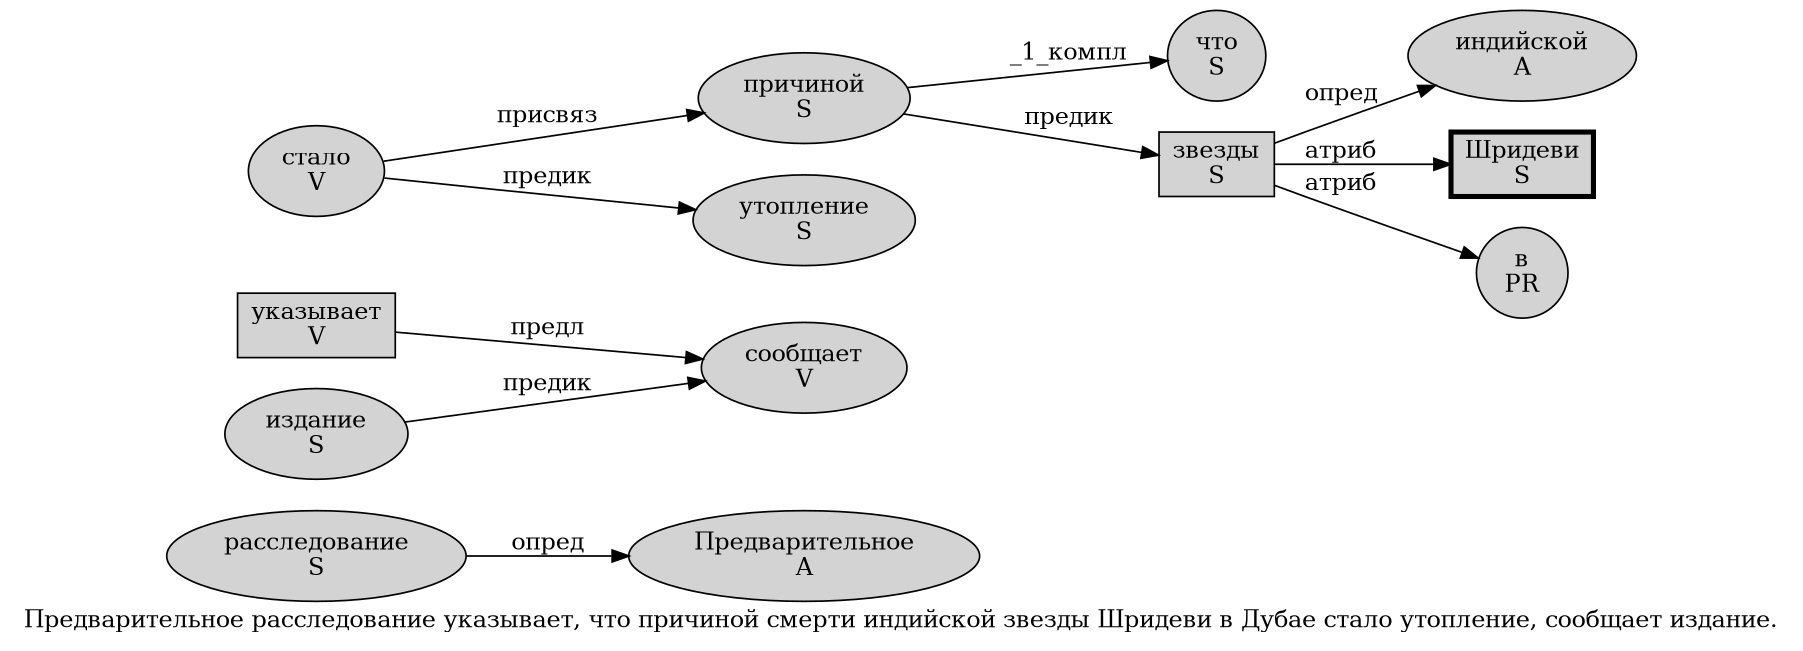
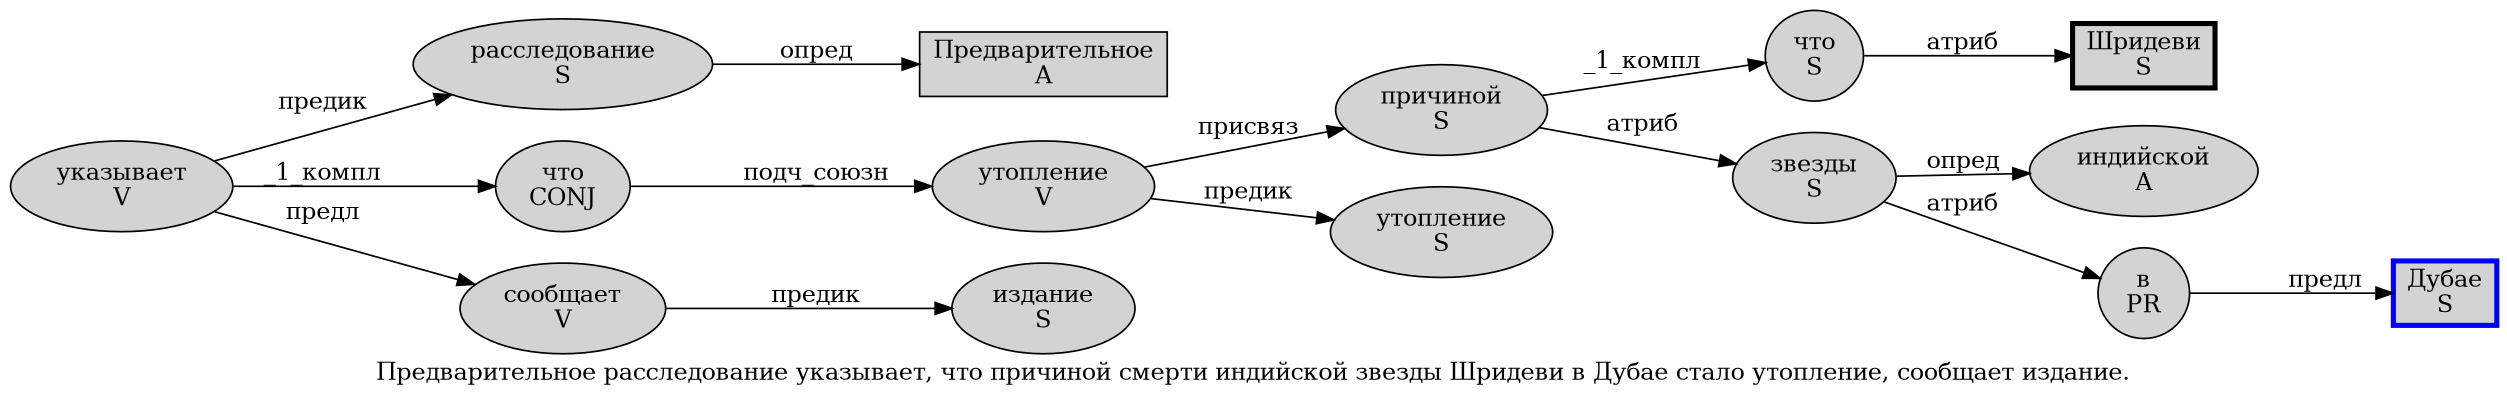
(1069, 118) -> (1643, 124)
none -> (325, 130)
(1217, 164) -> (1814, 178)
(1354, 164) -> (1959, 56)
(316, 171) -> (1043, 186)
none -> (563, 186)
none -> (2445, 293)
(316, 325) -> (122, 186)
(547, 403) -> (801, 308)
(804, 556) -> (1043, 64)
